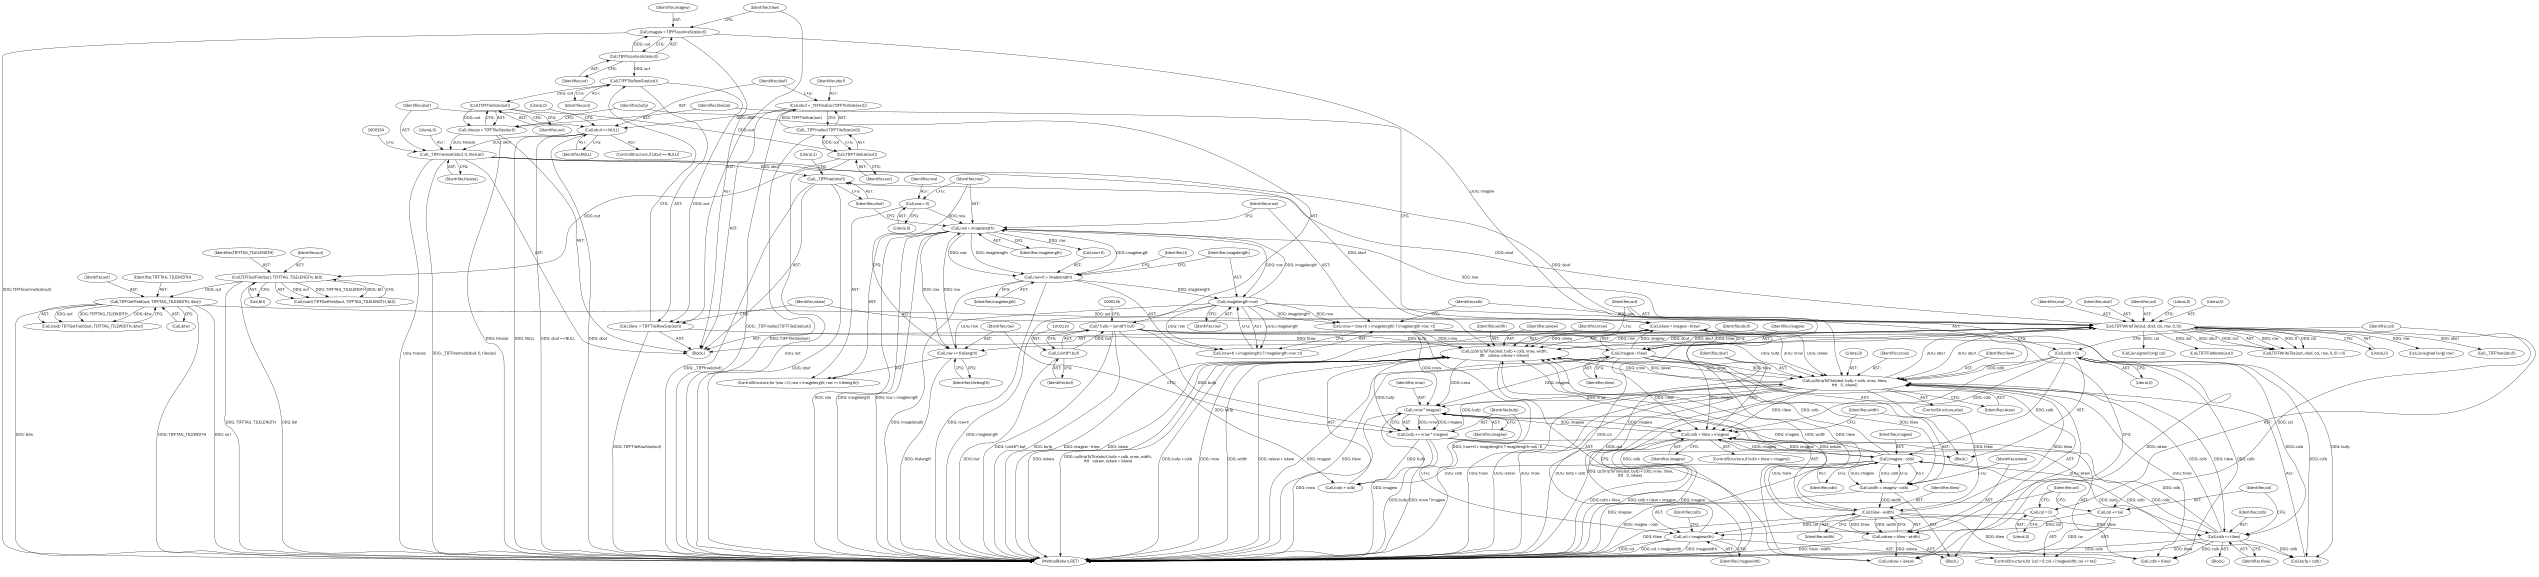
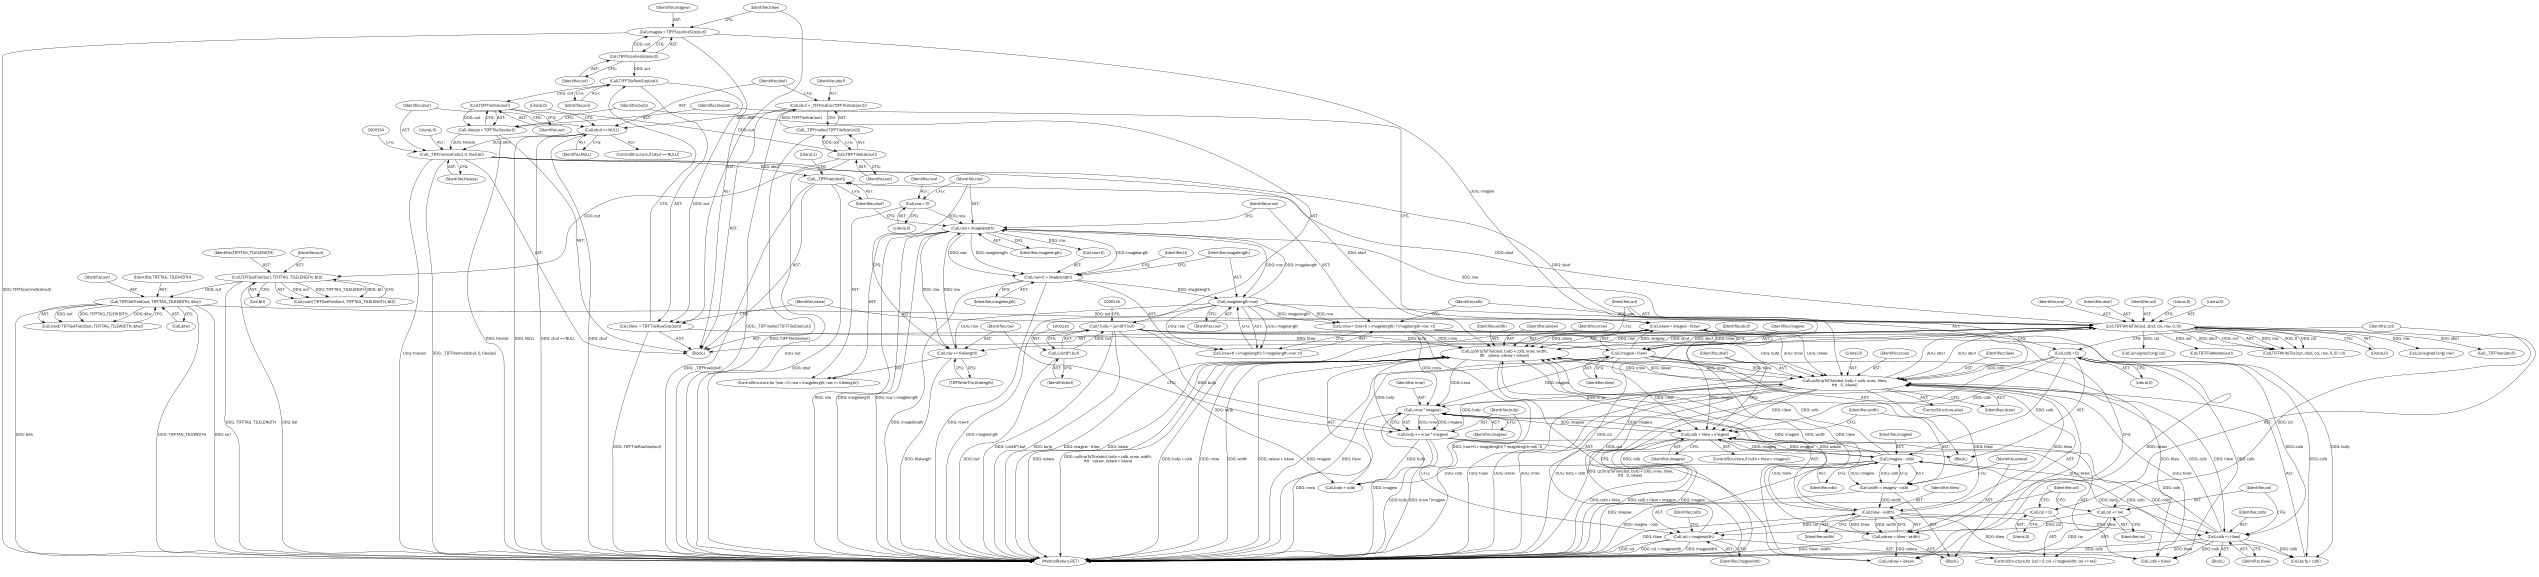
(971, 383) -> (971, 383)
(1822, 406) -> (1979, 364)
none -> (2133, 537)
